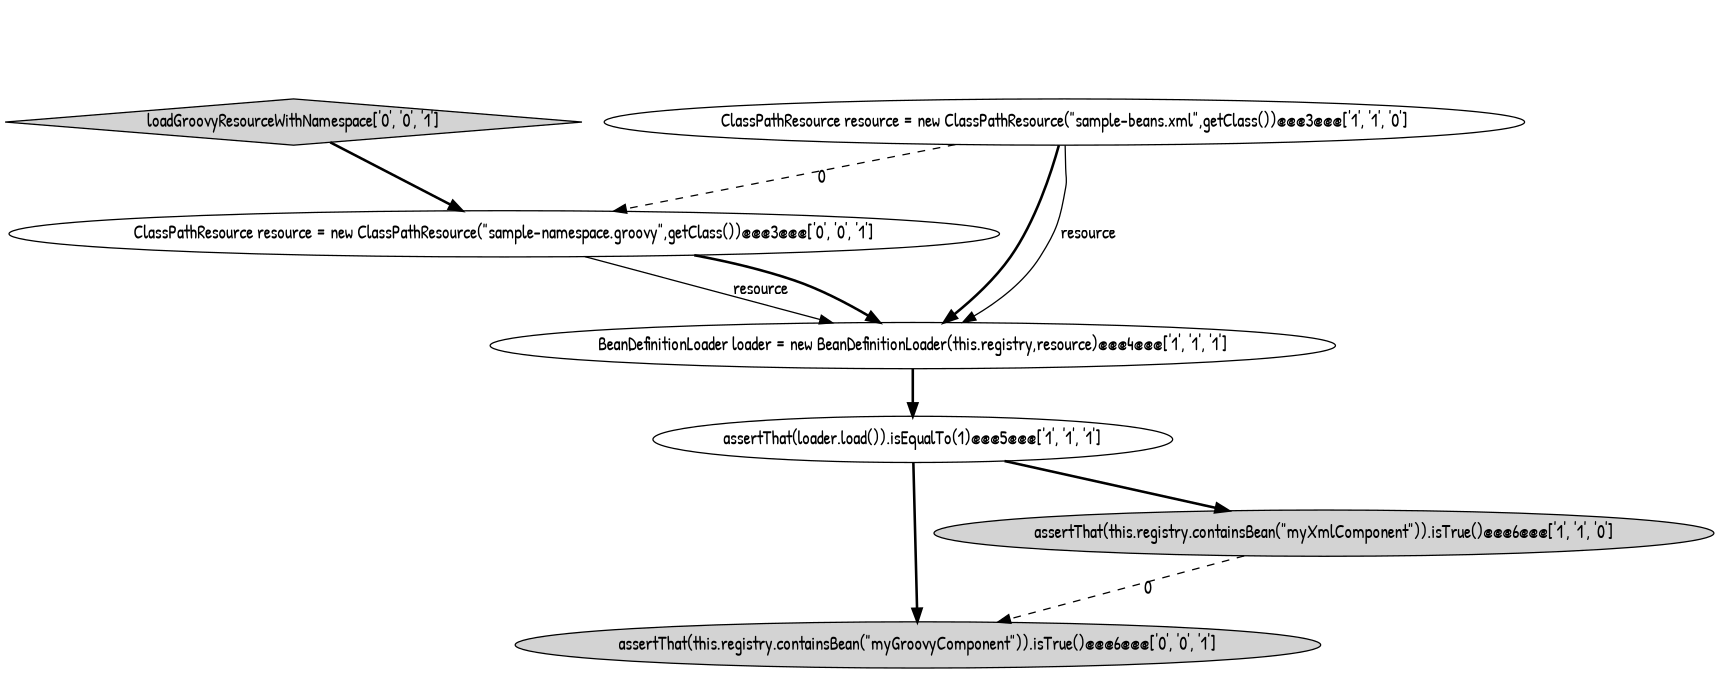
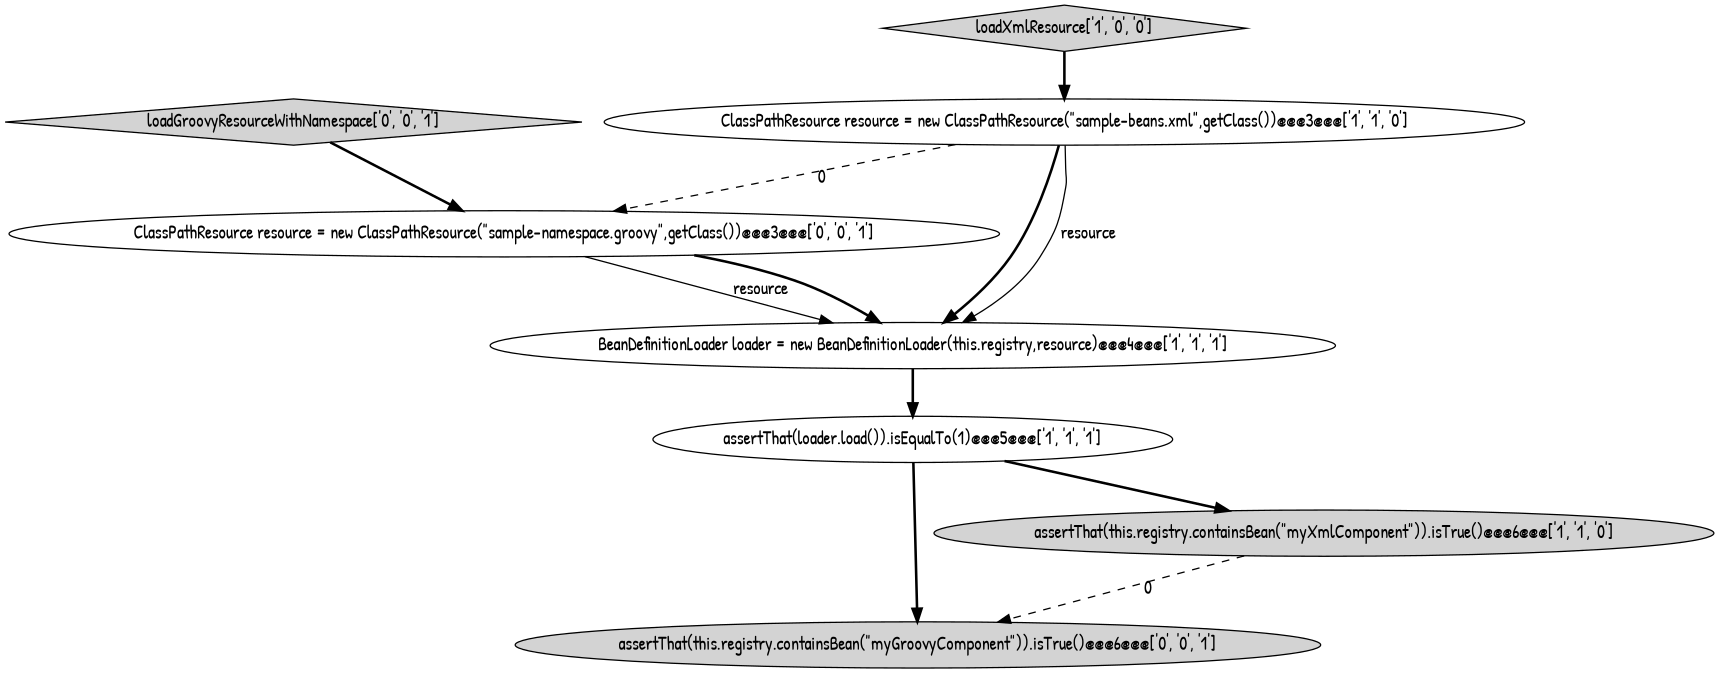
none -> (1064, 28)
